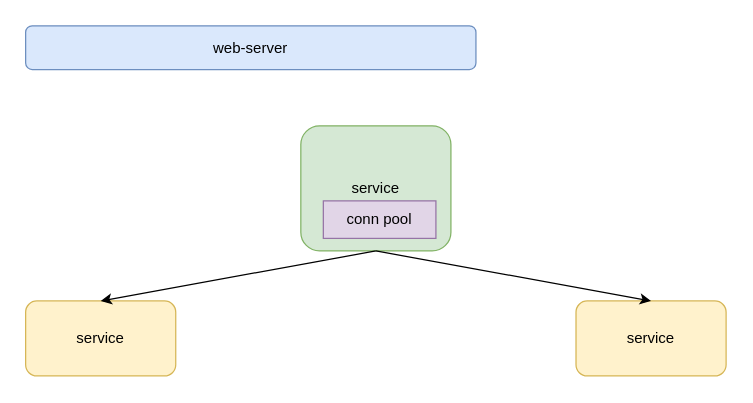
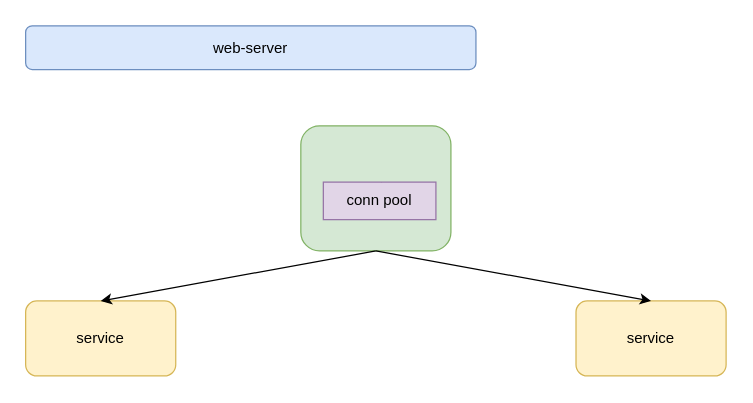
(379, 219) -> (379, 201)
